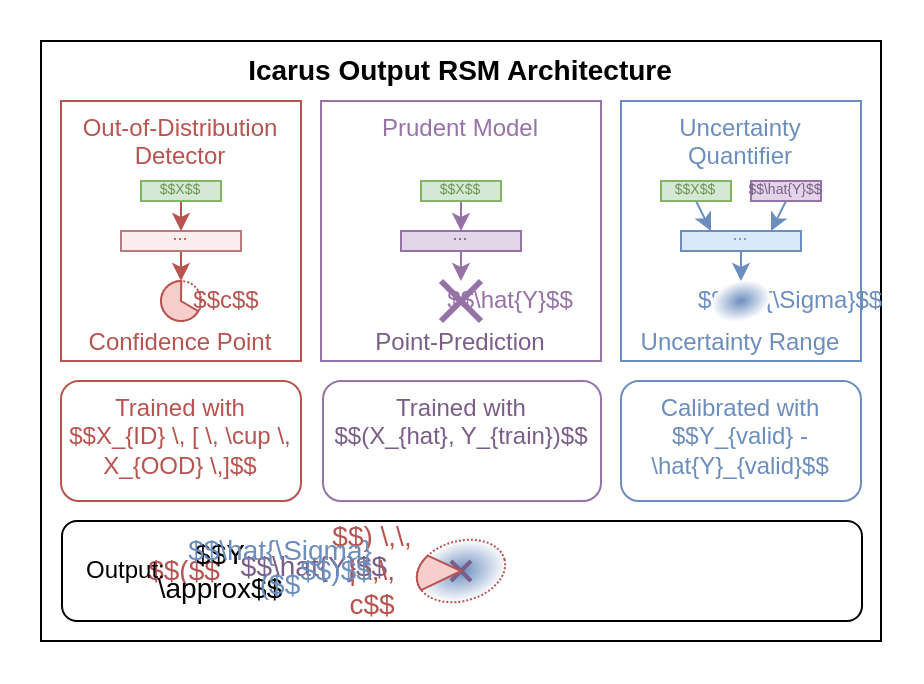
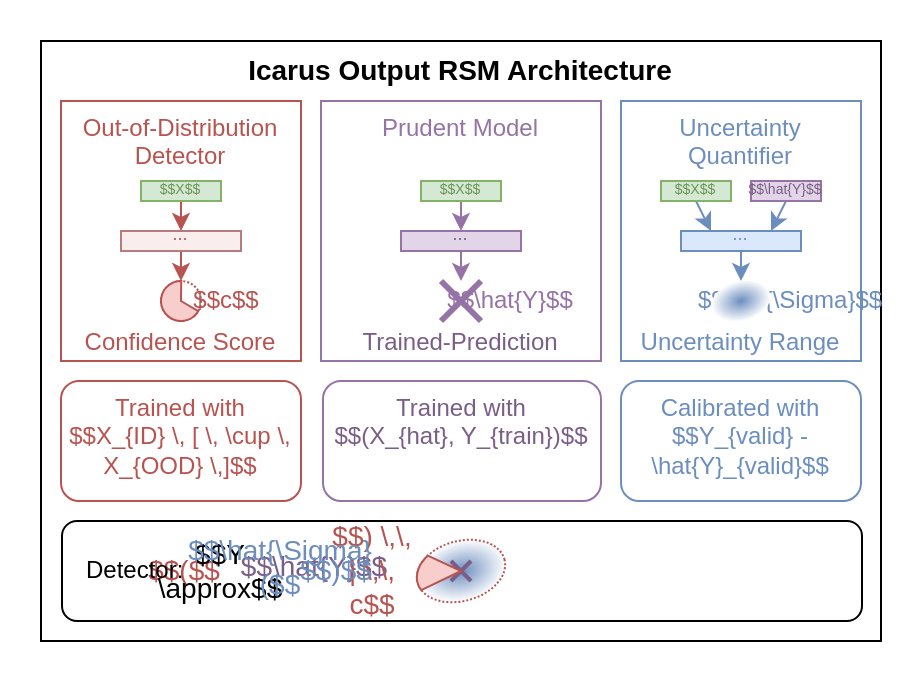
(181, 341) -> (181, 341)
(461, 341) -> (461, 341)
(111, 571) -> (124, 571)
